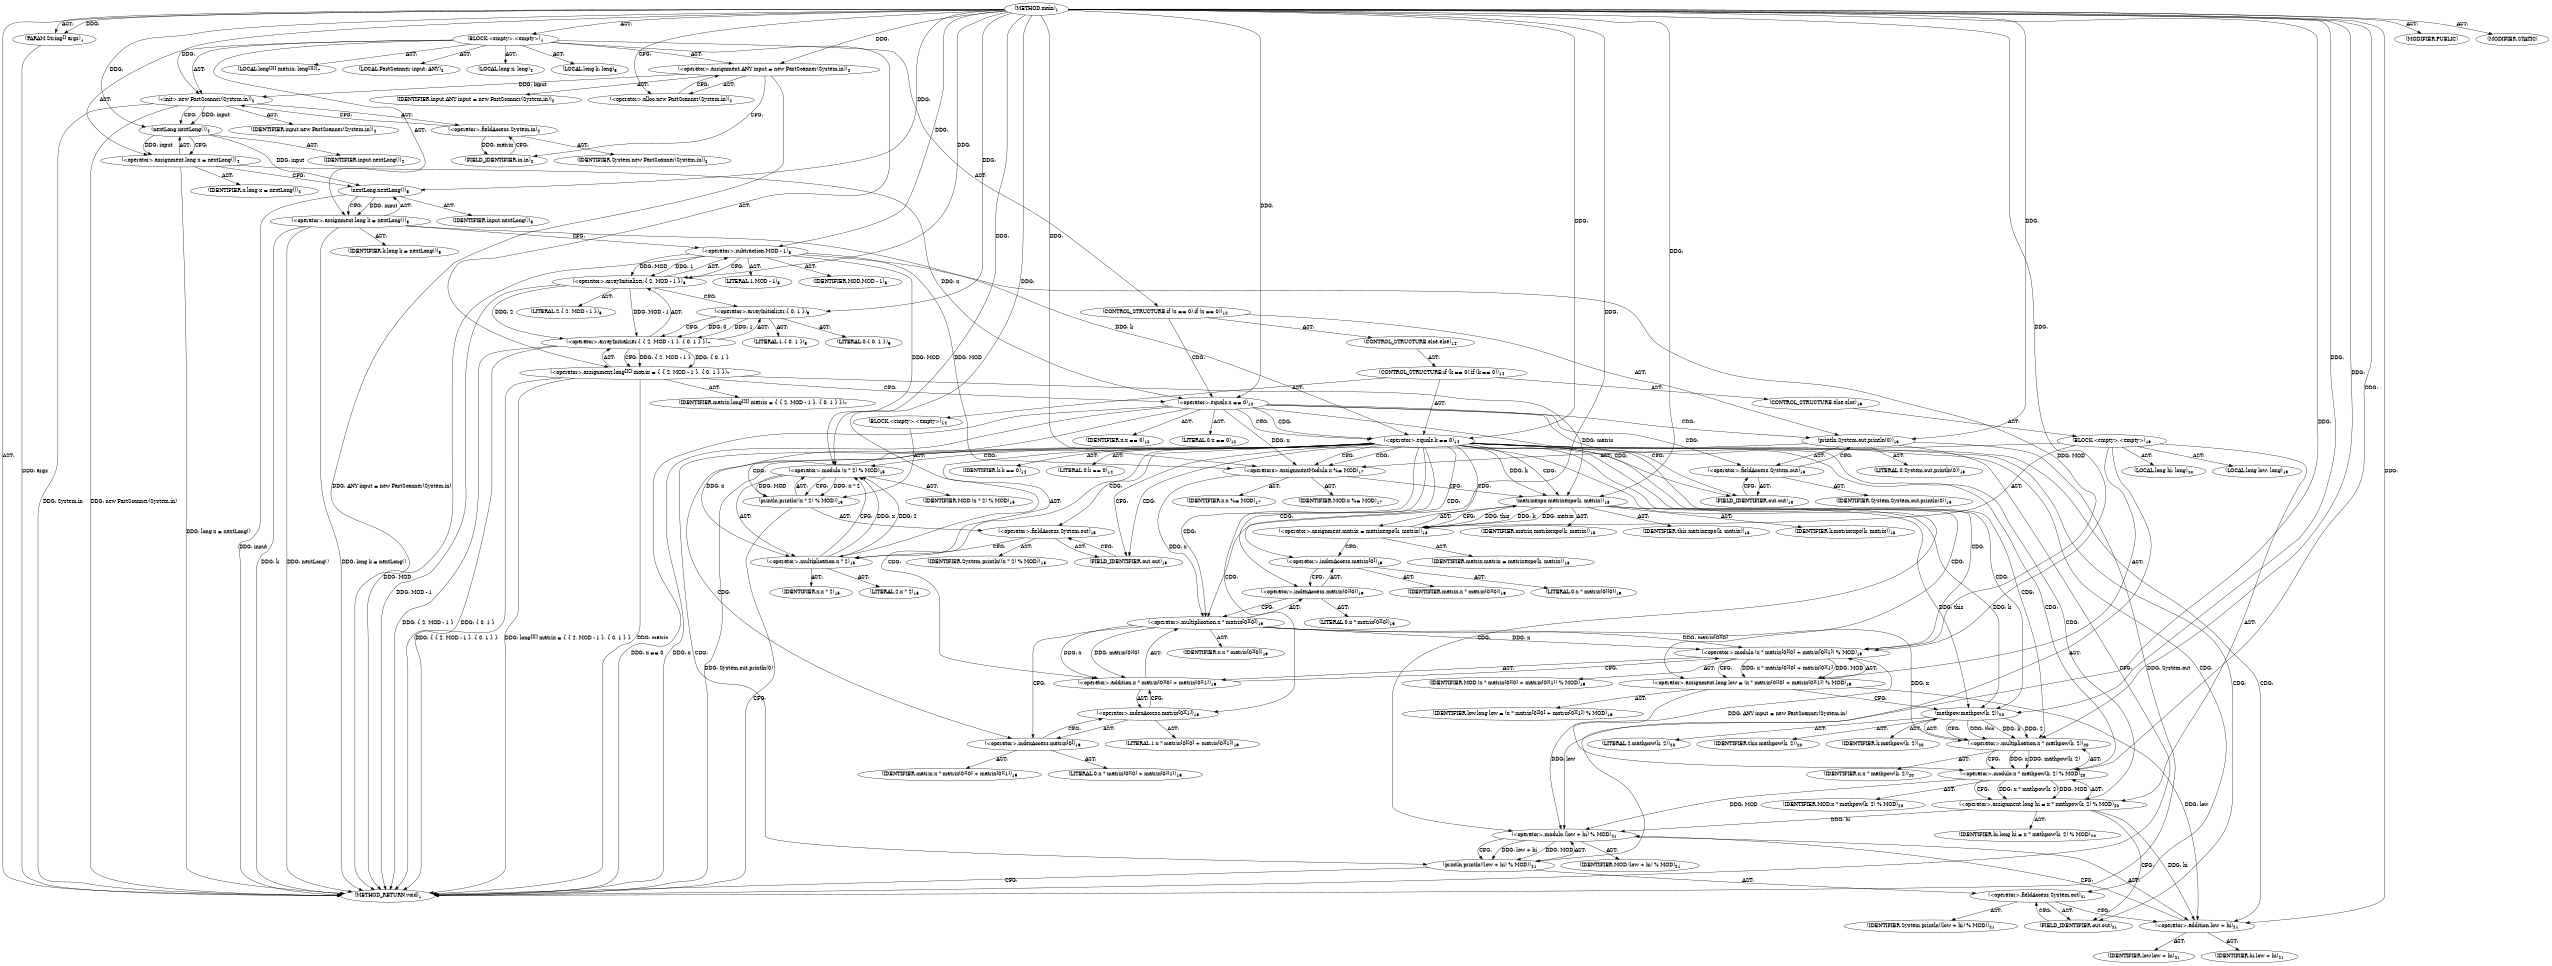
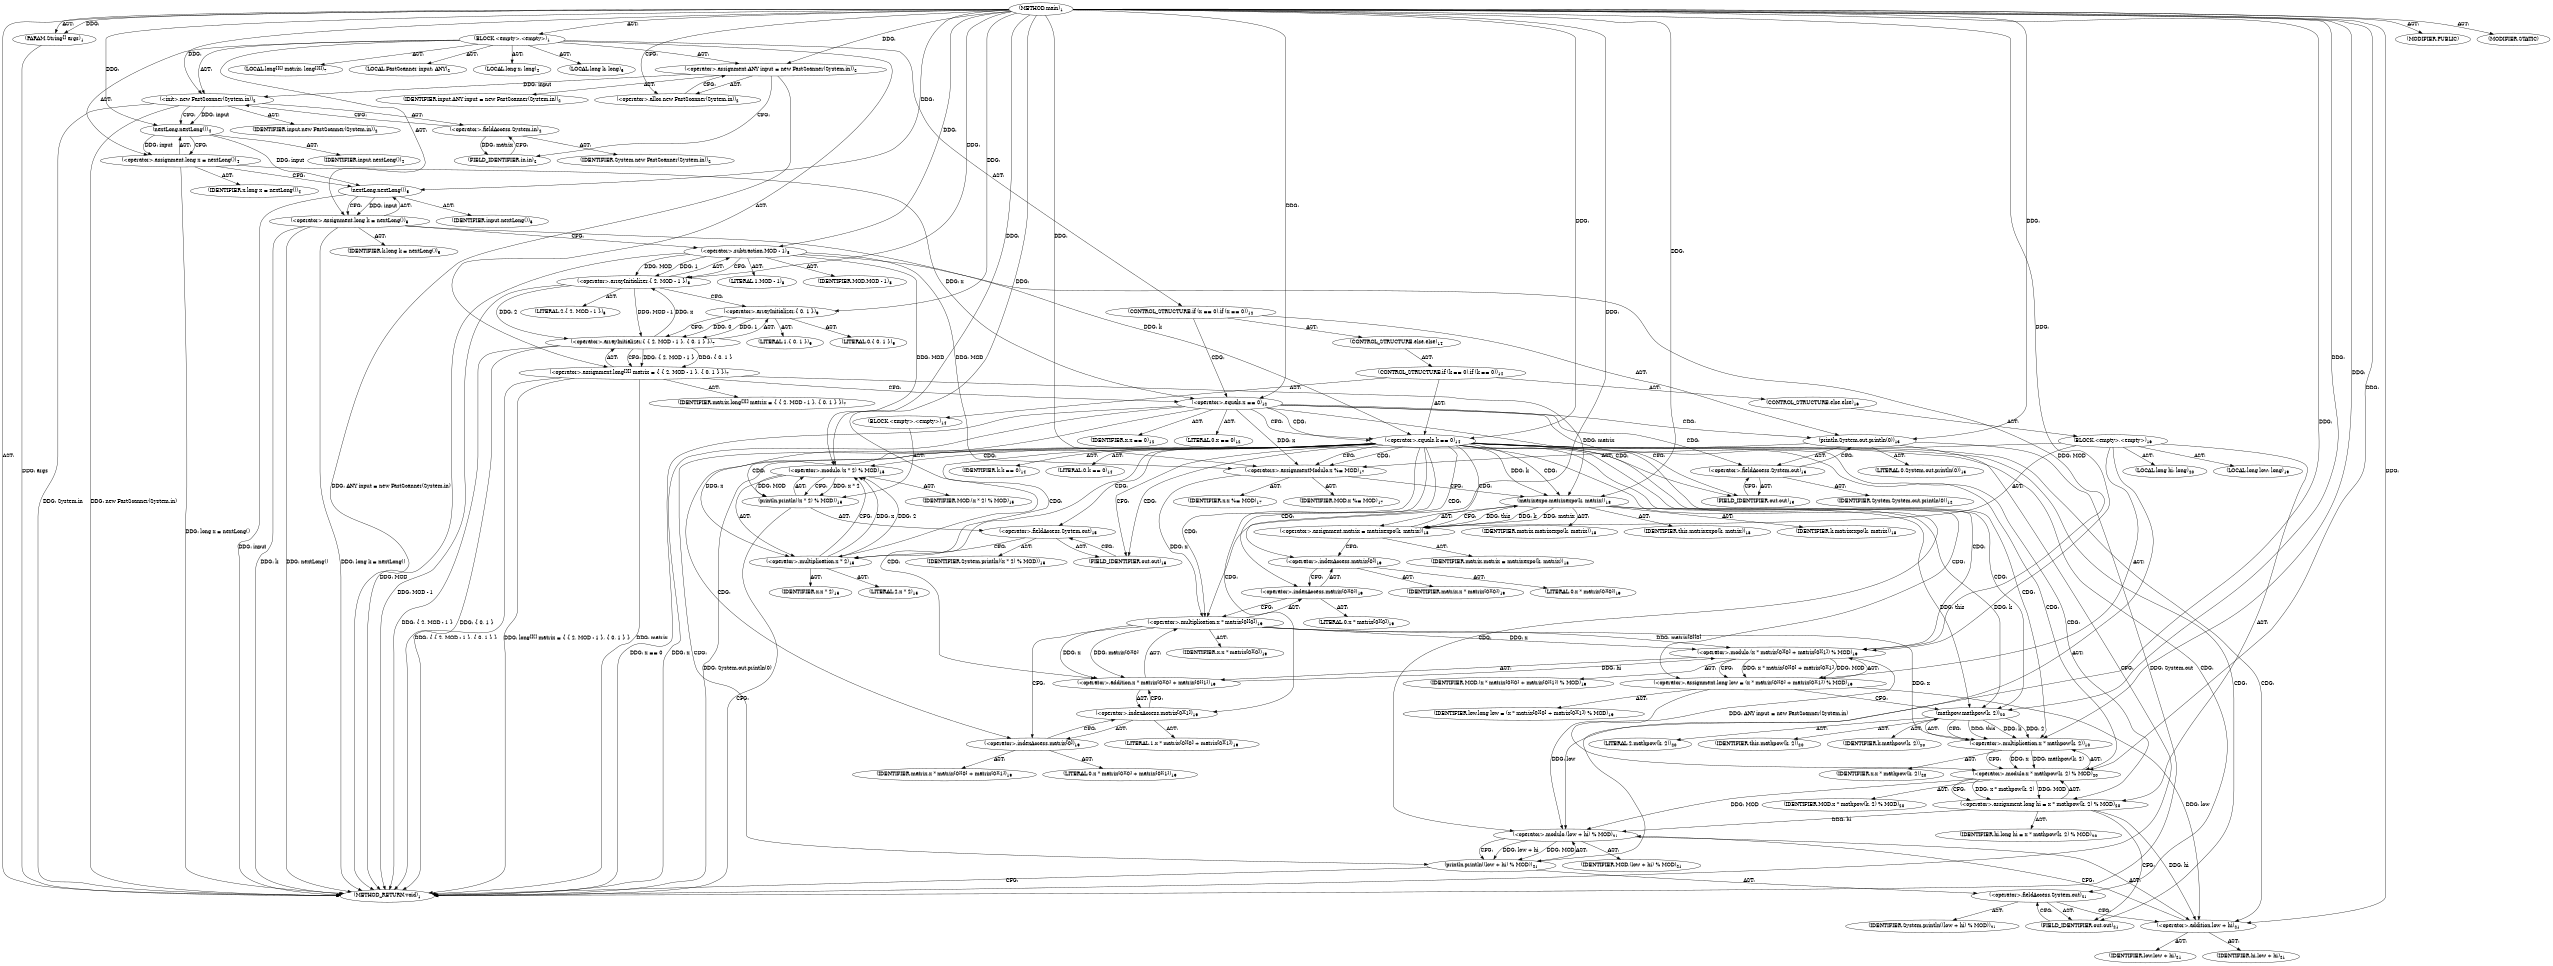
(678, 312) -> (684, 312)
(1949, 501) -> (1950, 501)
(1057, 502) -> (1057, 502)
(1612, 668) -> (1611, 668)
(2086, 744) -> (2088, 744)
